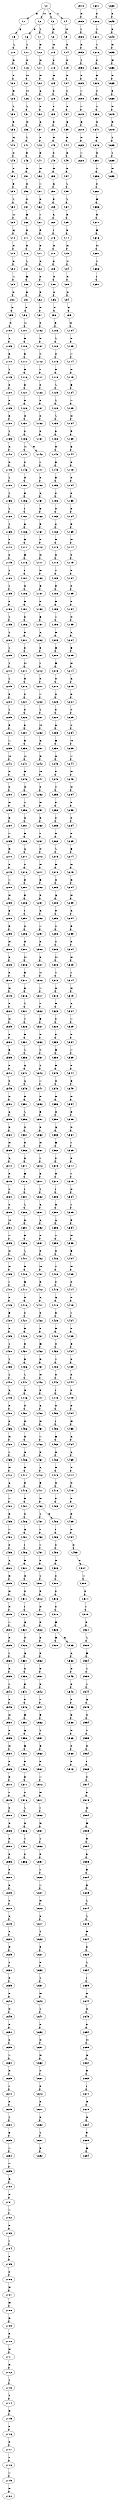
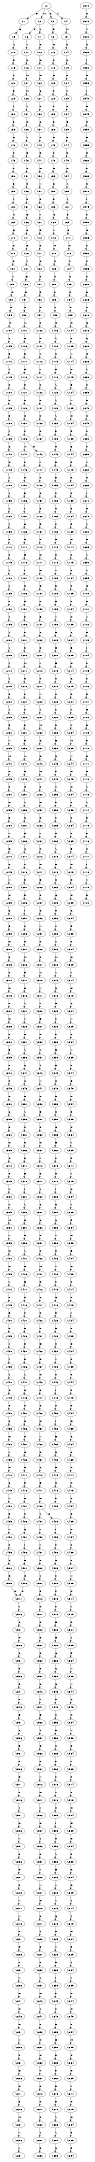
(9, 1590) -> (13, 1590)
(62, 1637) -> (55, 1652)
none -> (55, 1791)
none -> (19, 1869)
none -> (55, 1970)
